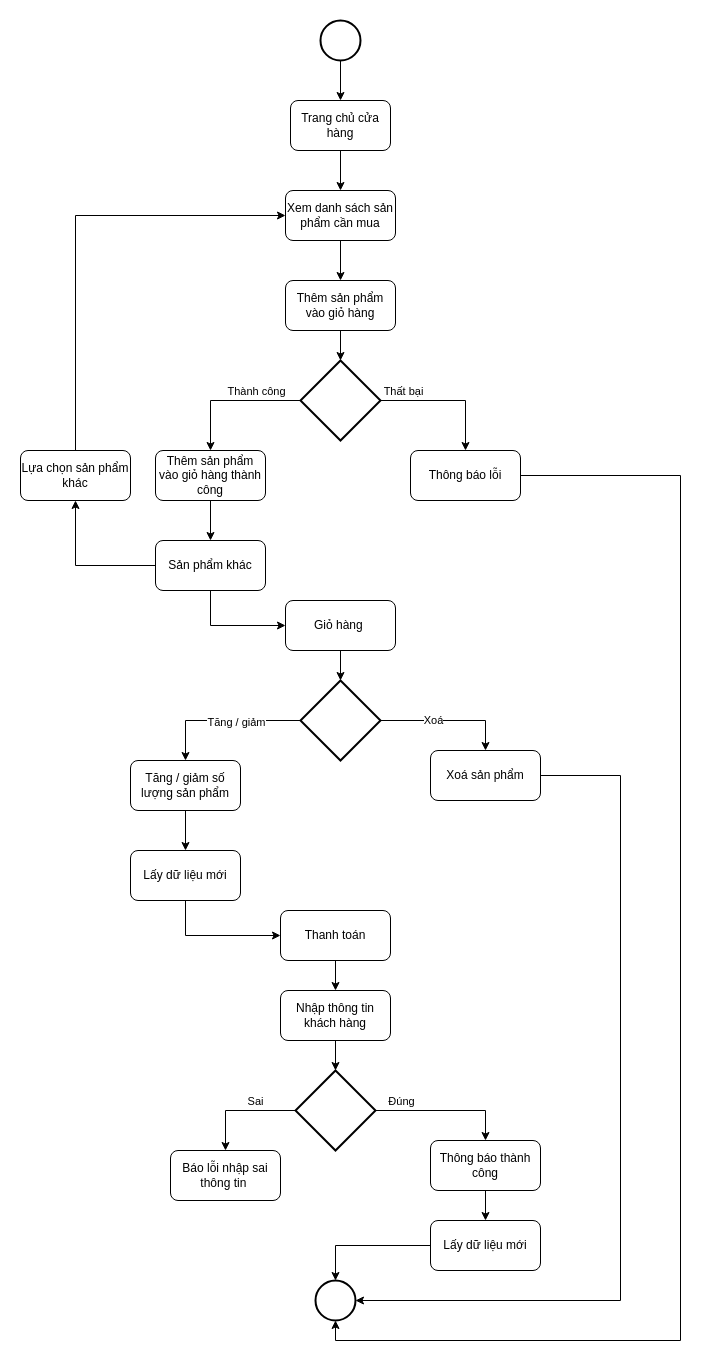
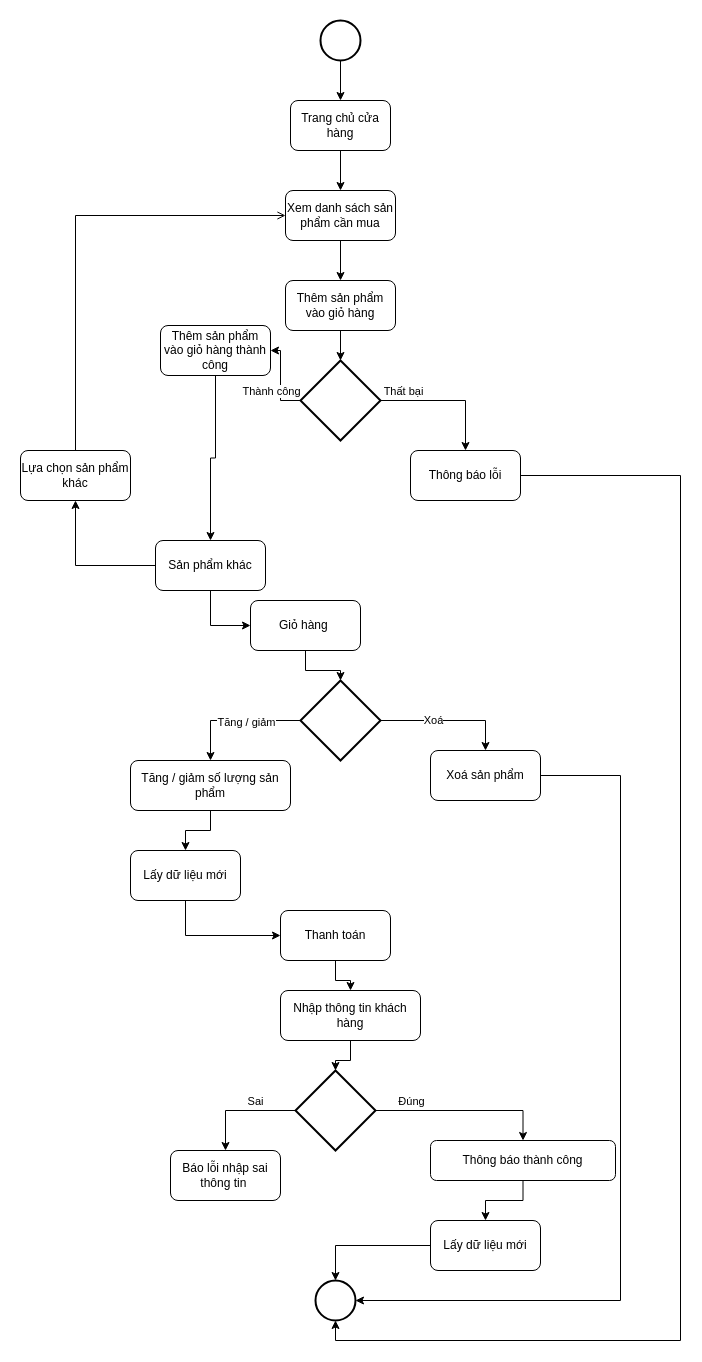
(277, 216) -> (278, 216)
(211, 476) -> (216, 351)
(341, 626) -> (306, 626)
(186, 786) -> (211, 786)
(336, 1016) -> (351, 1016)
(486, 1166) -> (523, 1161)
